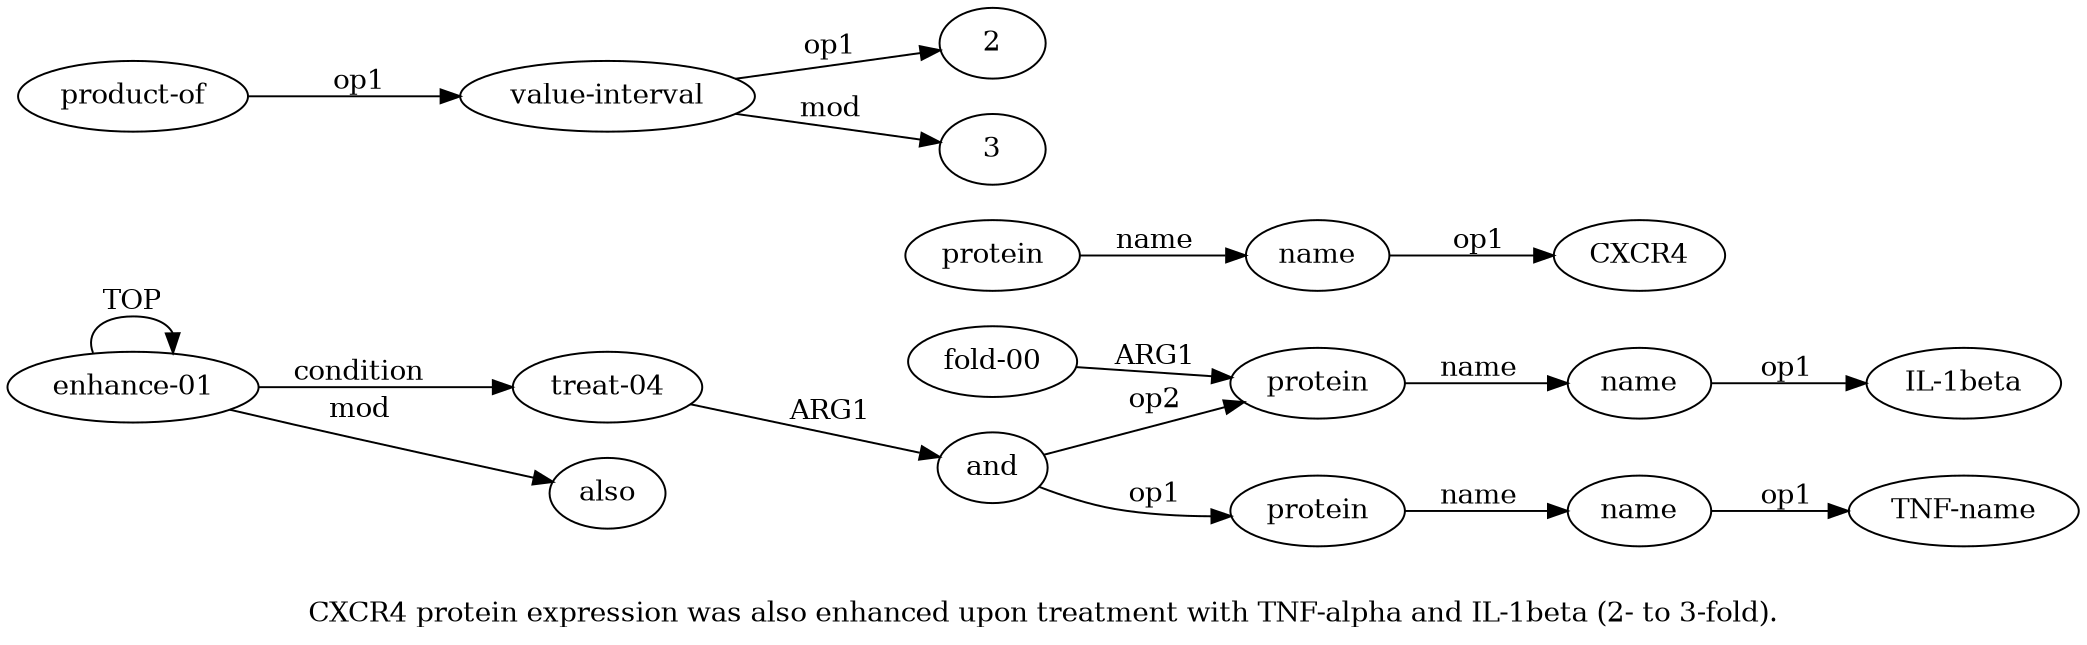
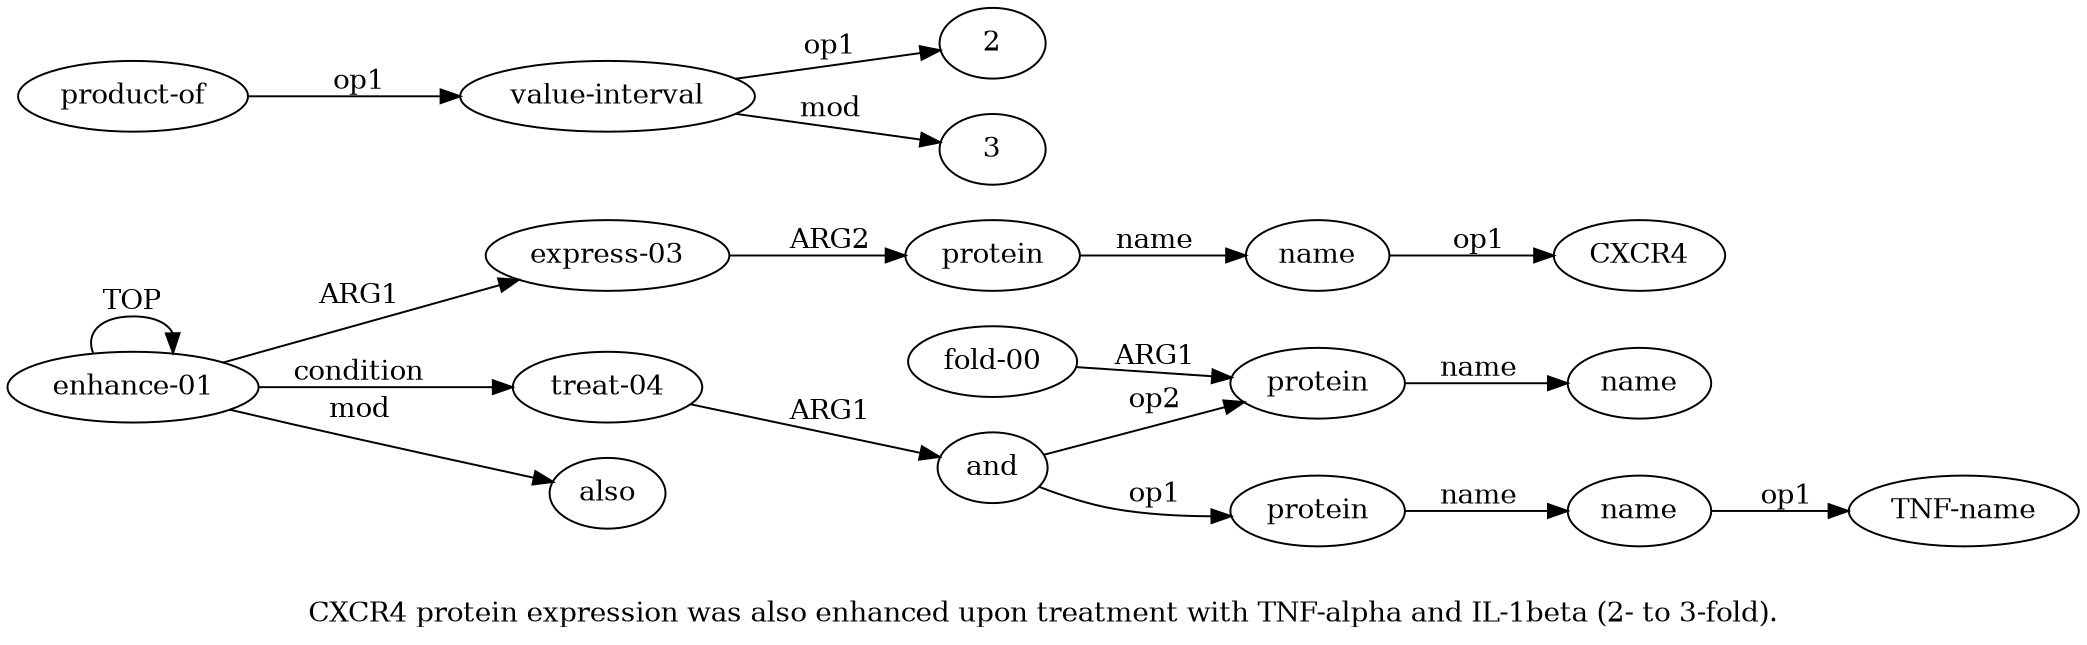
none -> (608, 255)
(1964, 383) -> none
